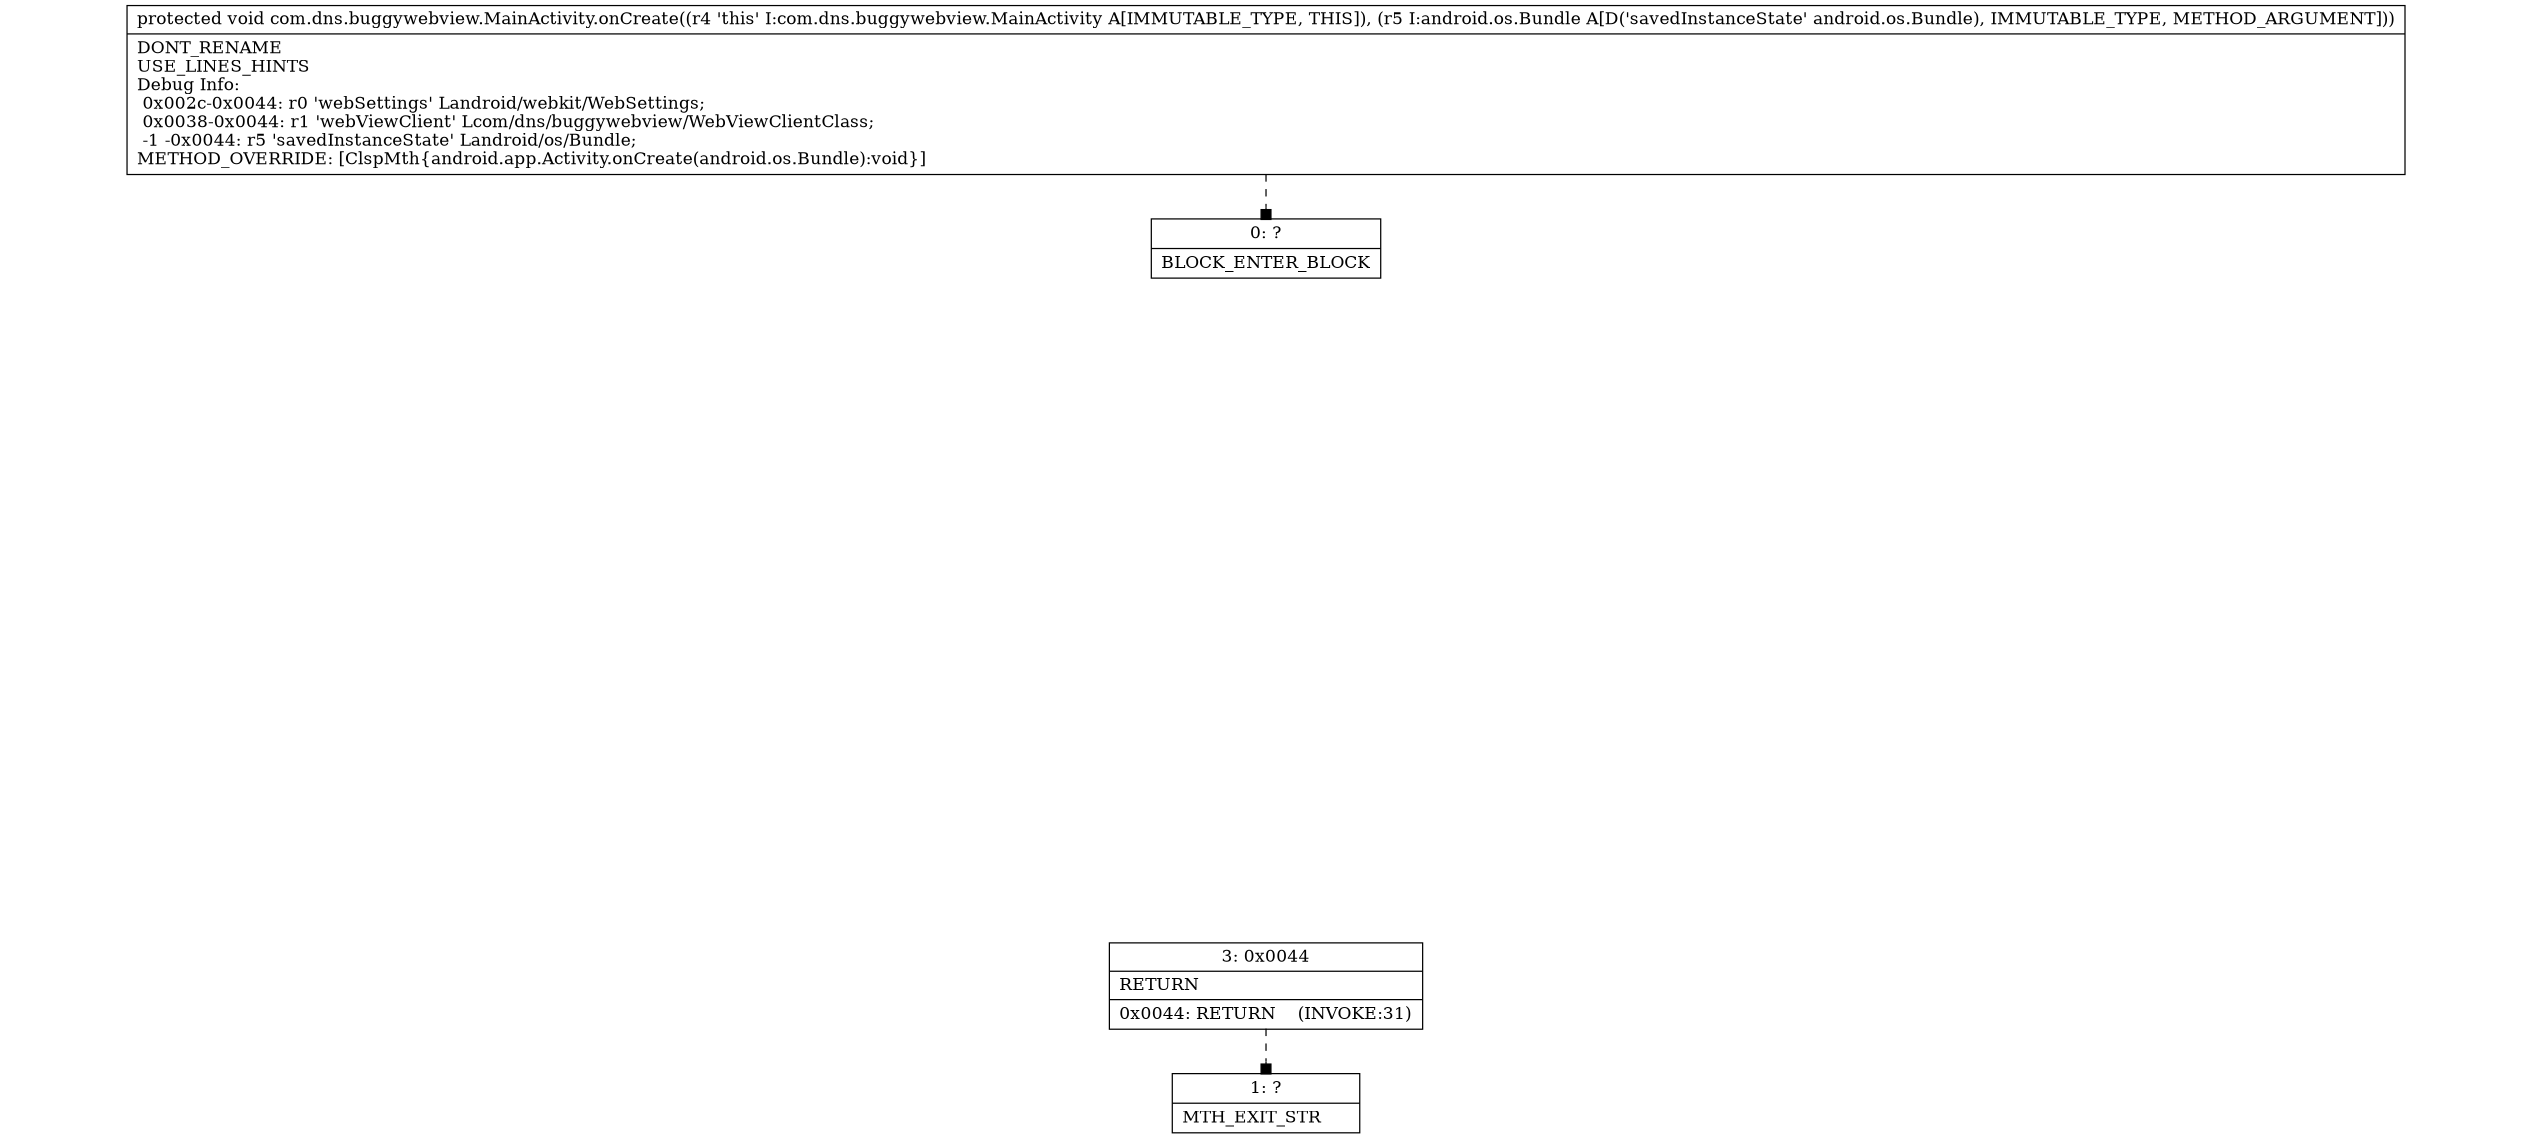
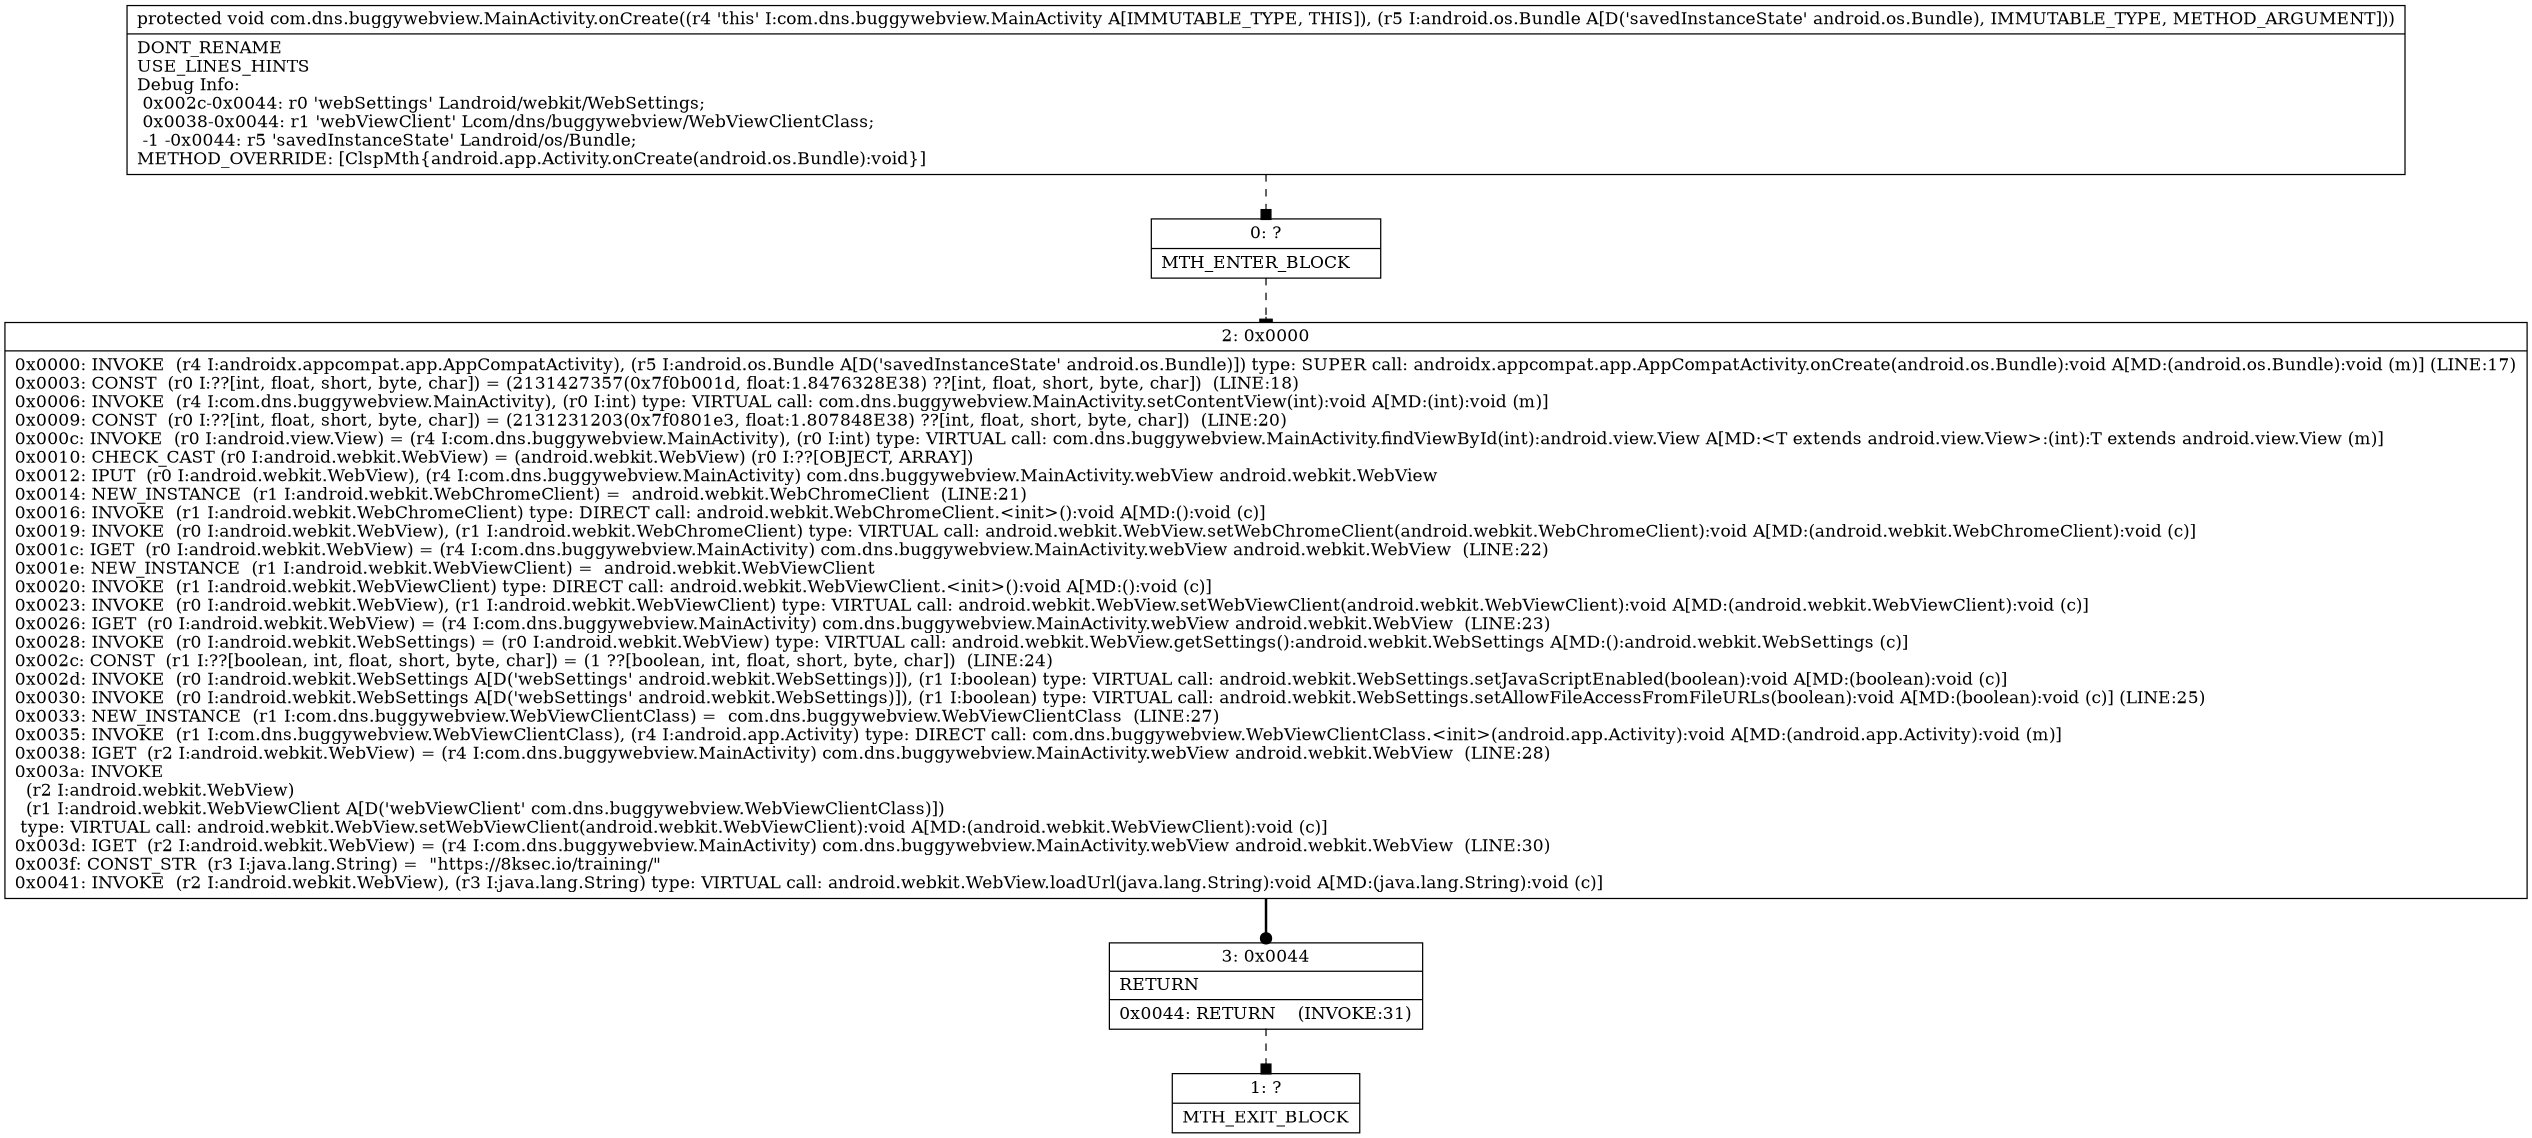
(1266, 263) -> (1256, 263)
none -> (1266, 610)
(1252, 1117) -> (1266, 1117)
